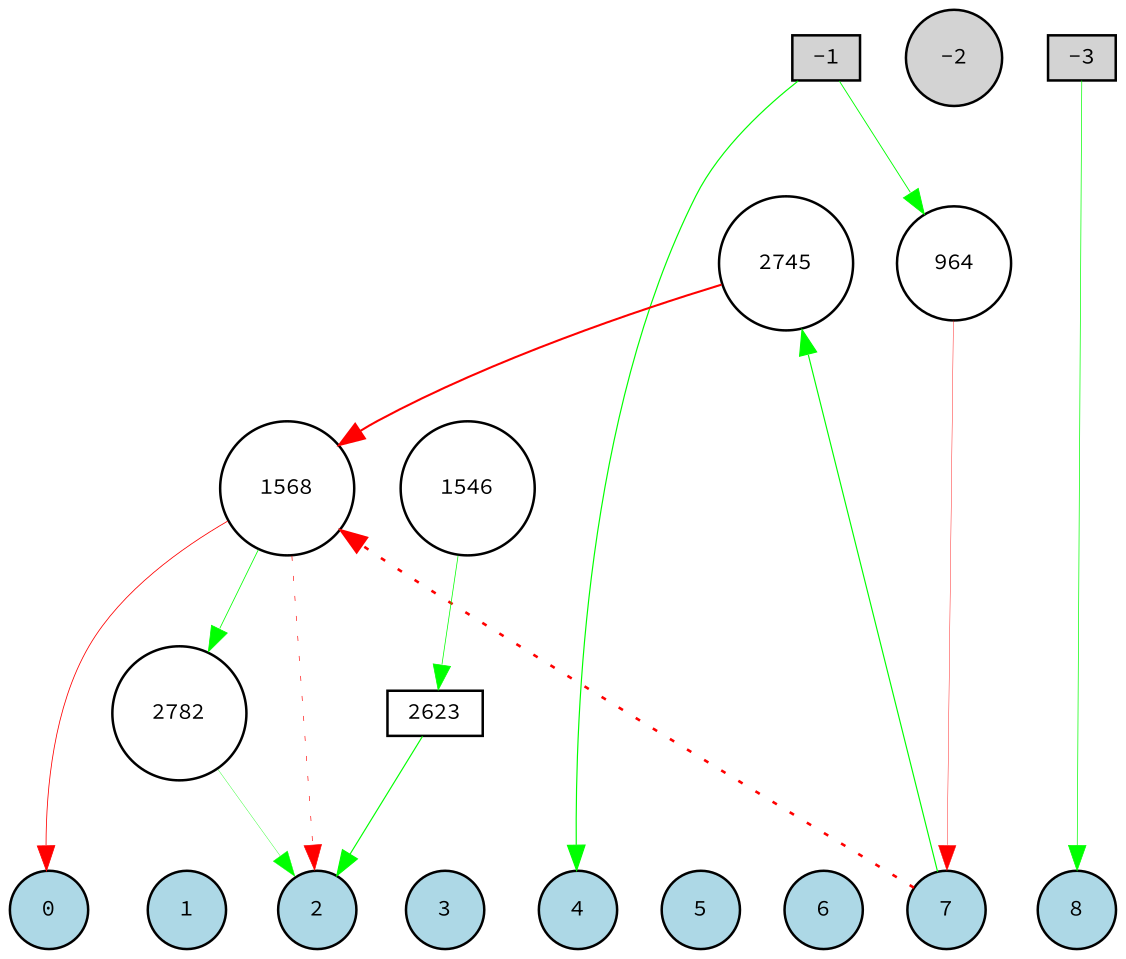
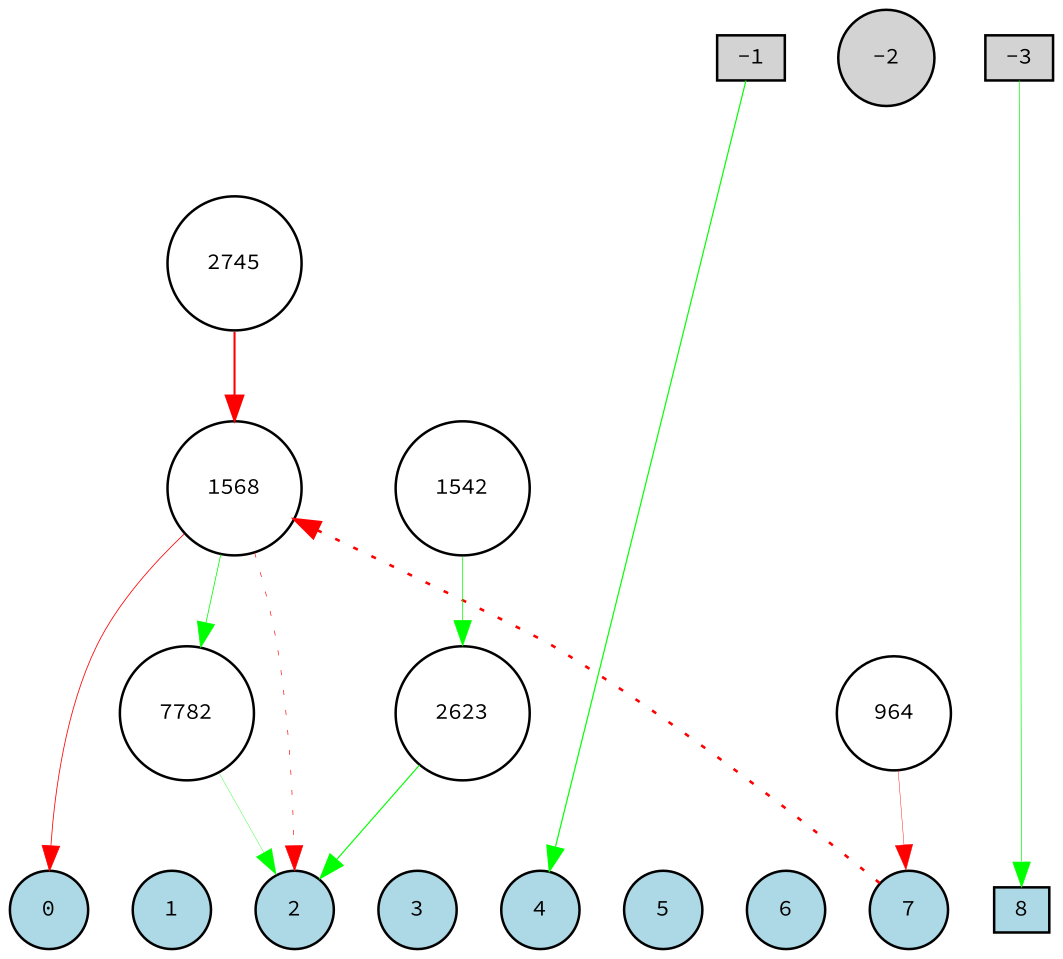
(875, 137) -> none
(468, 488) -> (463, 488)
(873, 613) -> none
(179, 713) -> (187, 713)
(435, 713) -> (463, 713)
(1077, 910) -> (1022, 910)
